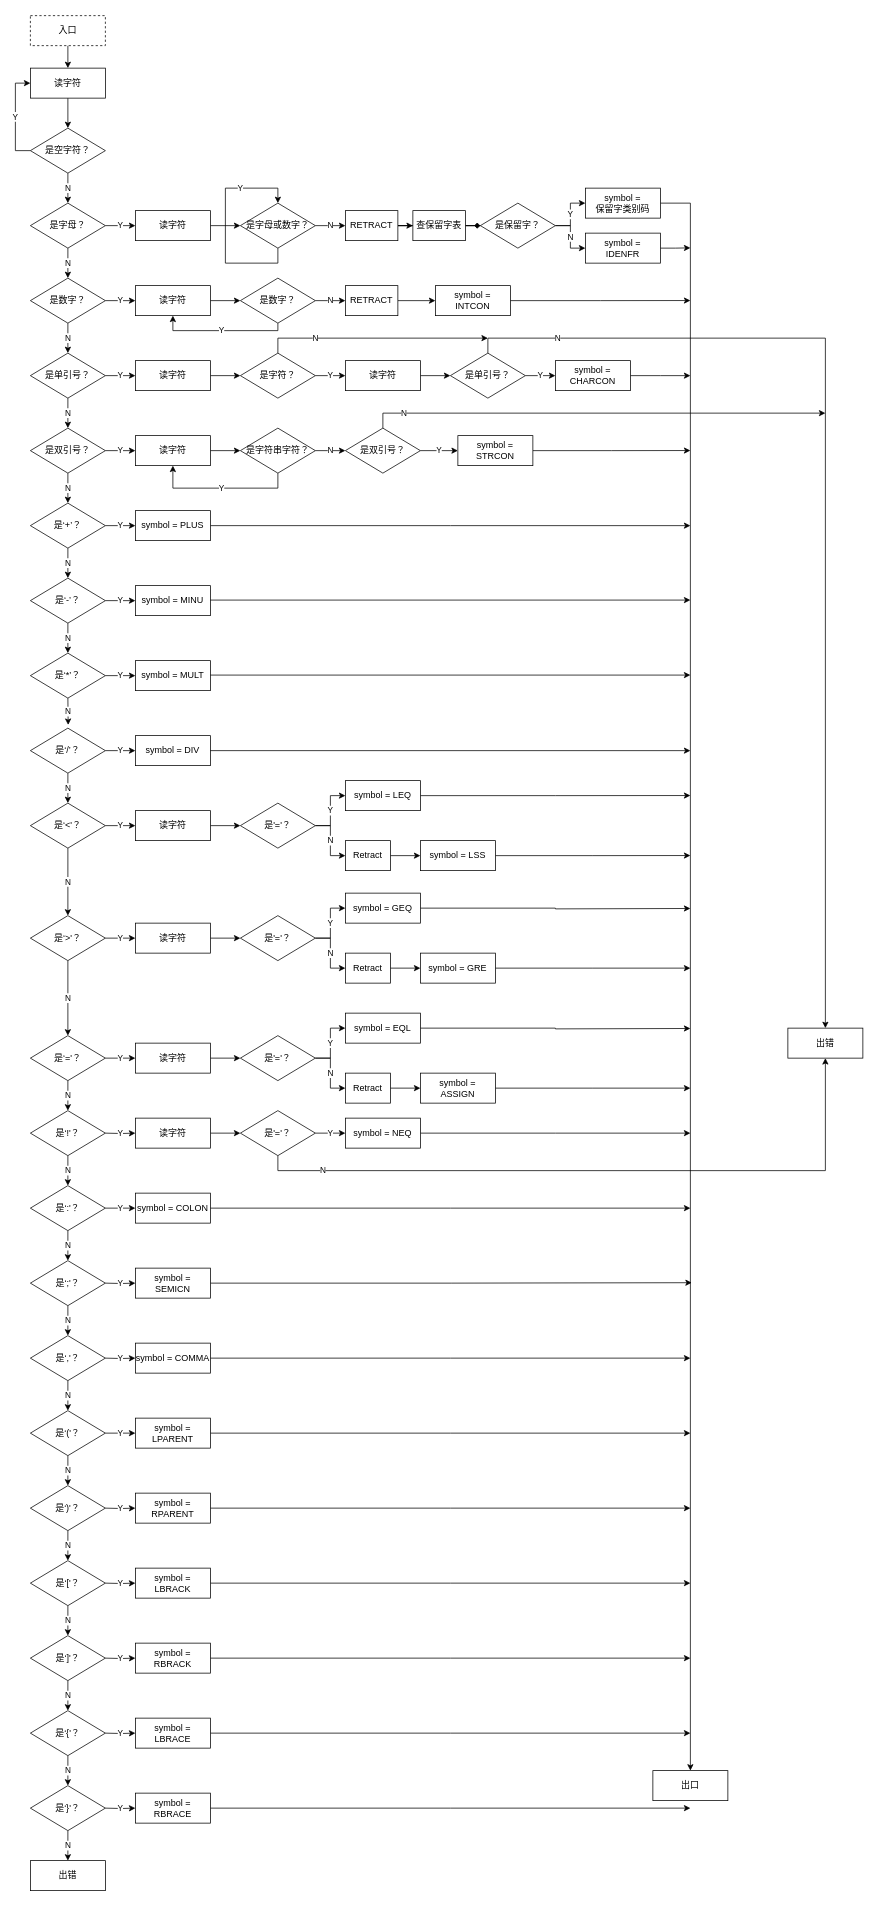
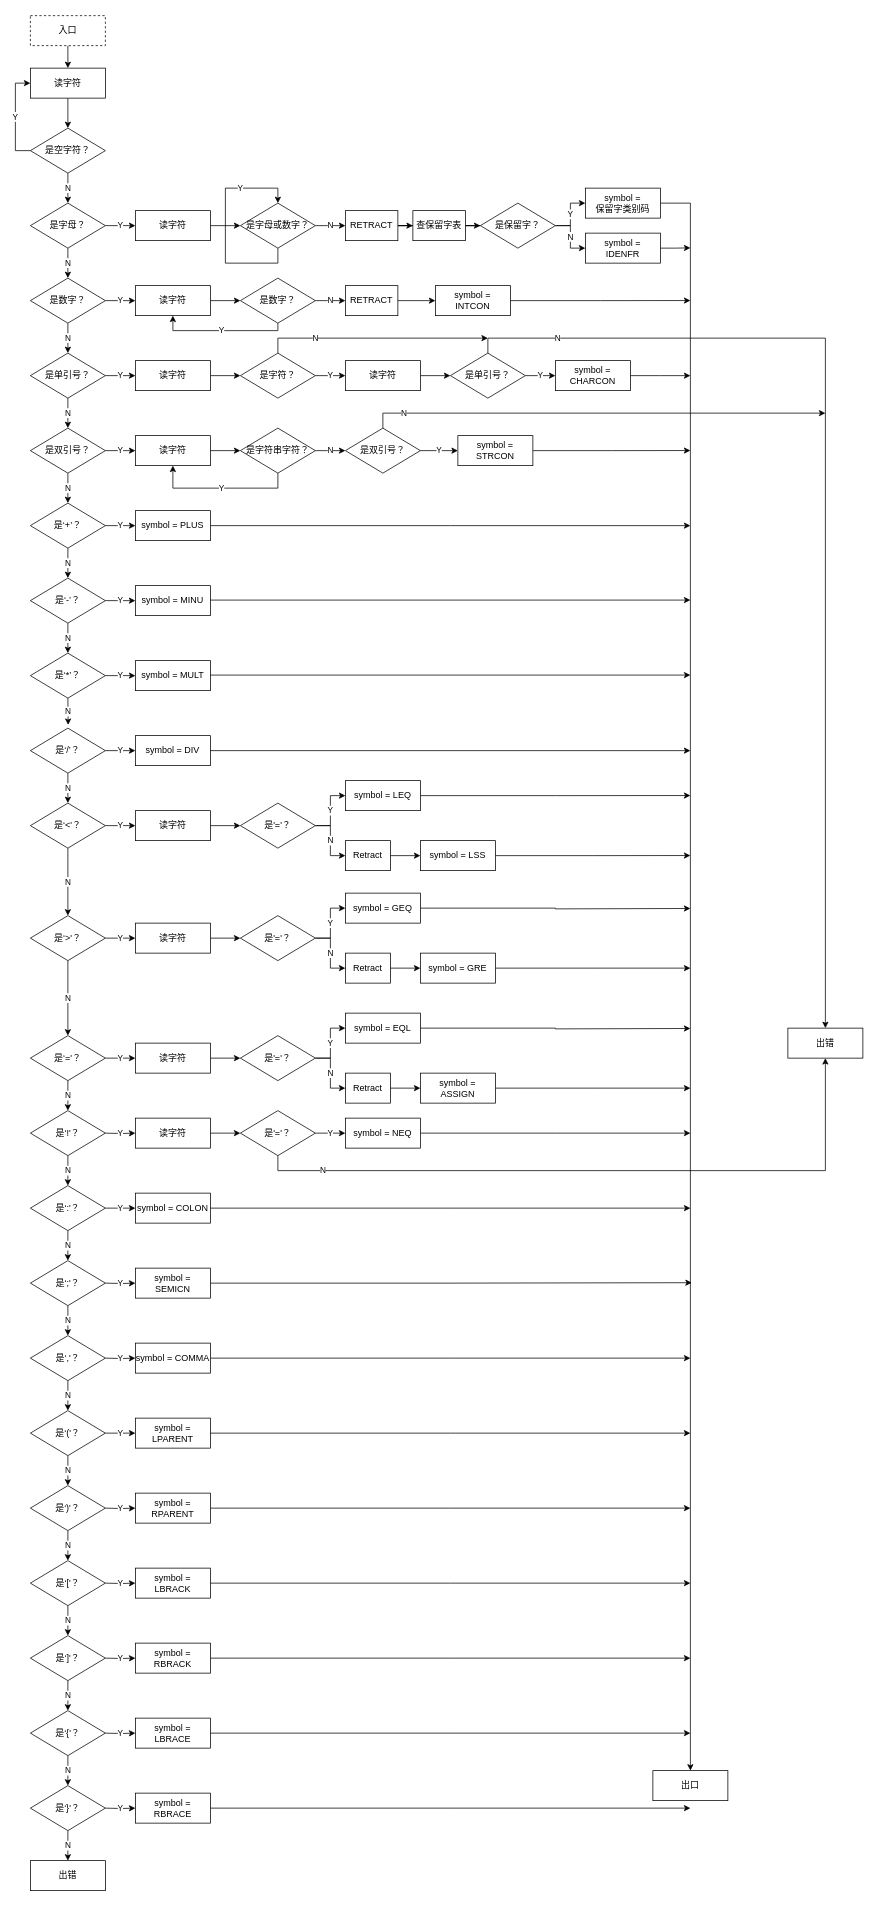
(473, 225) -> (474, 225)
